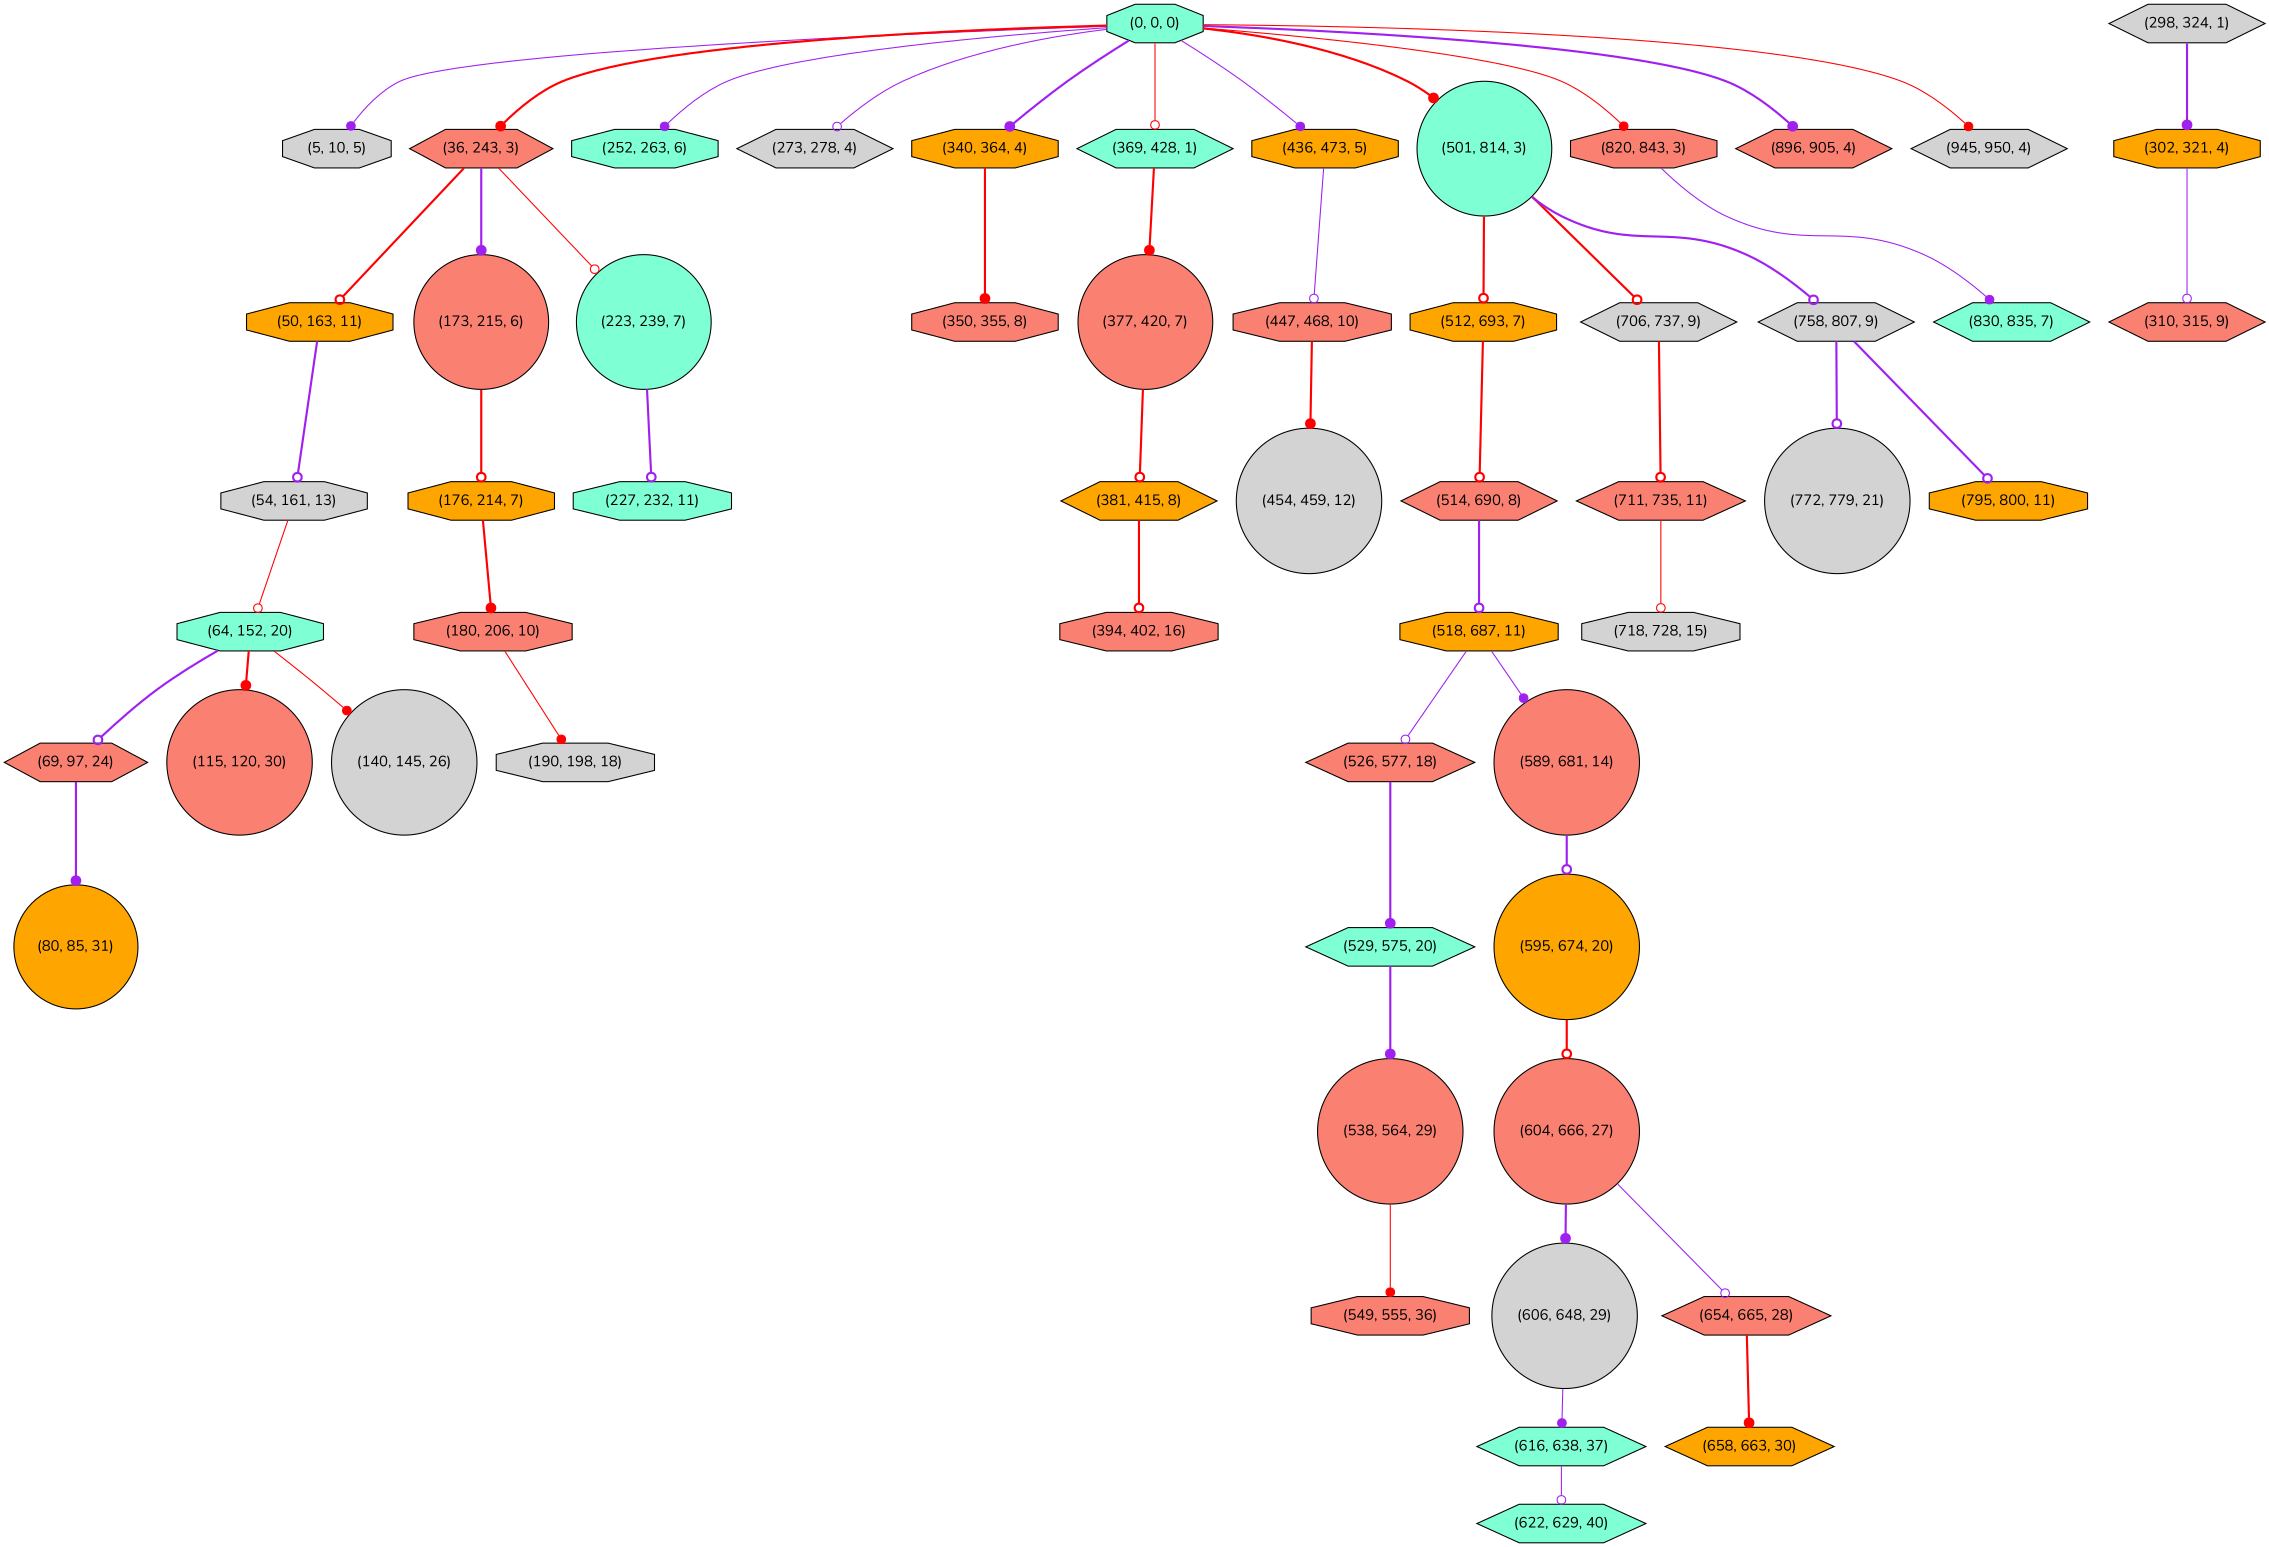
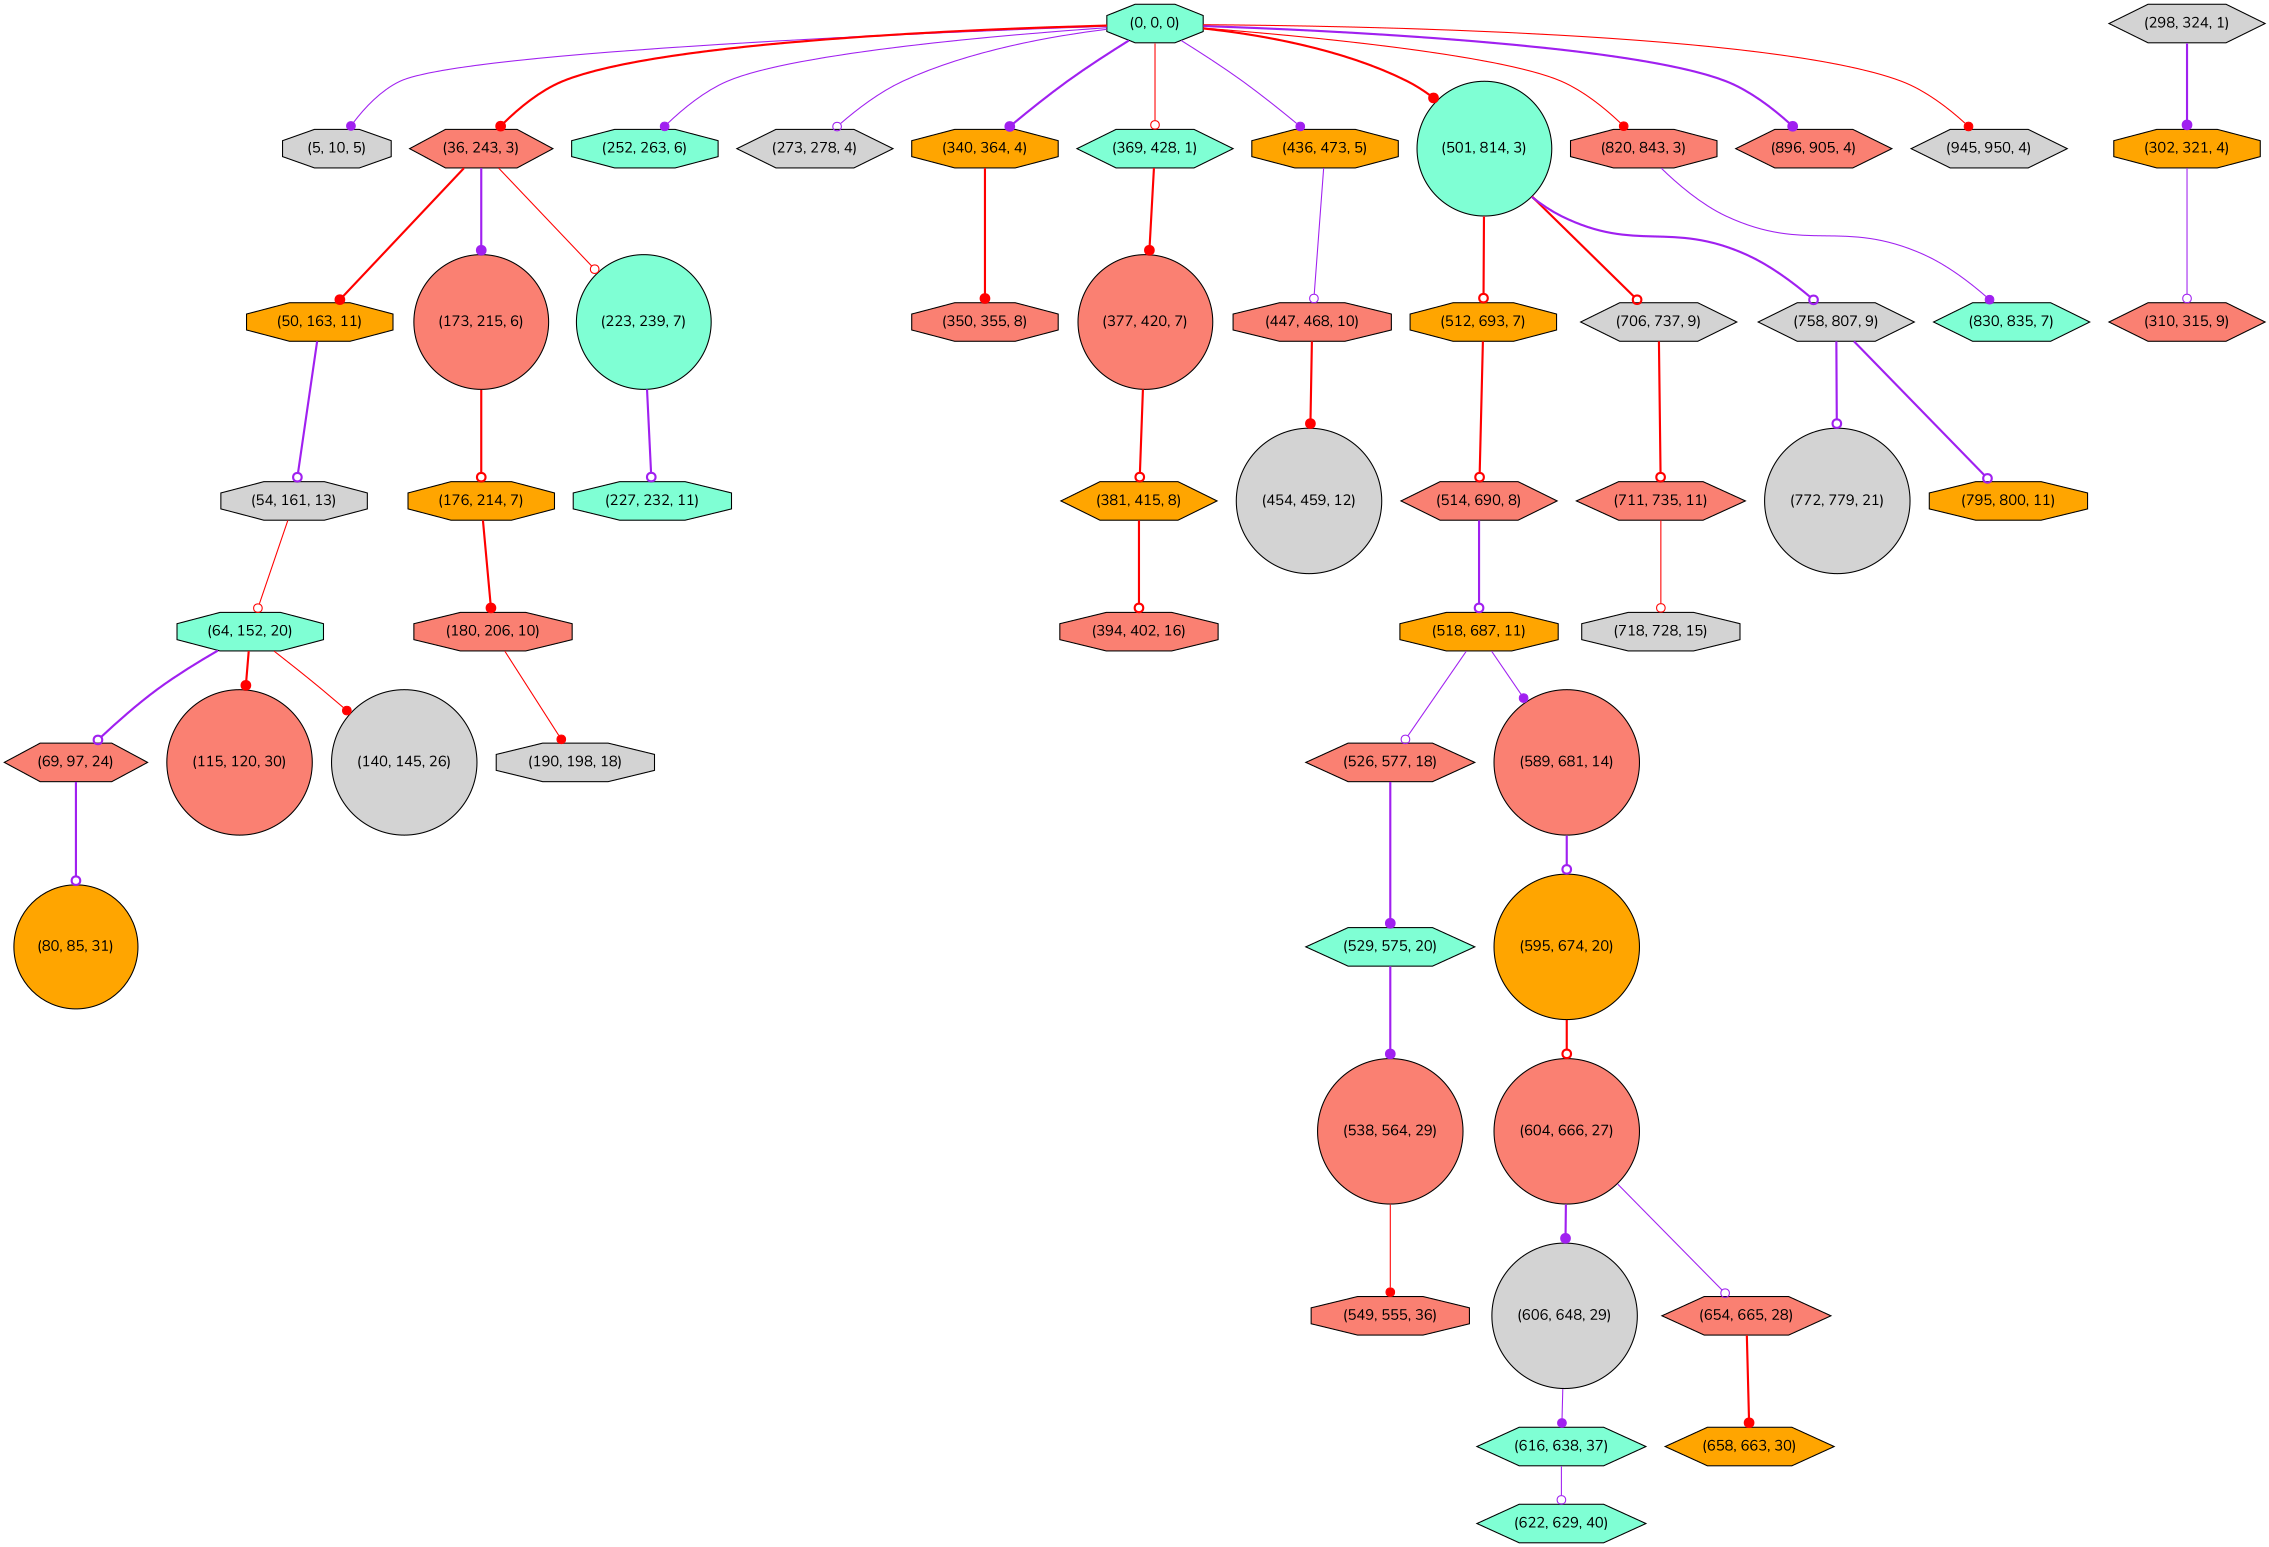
(404, 232) -> (404, 232)
(76, 829) -> (76, 829)
